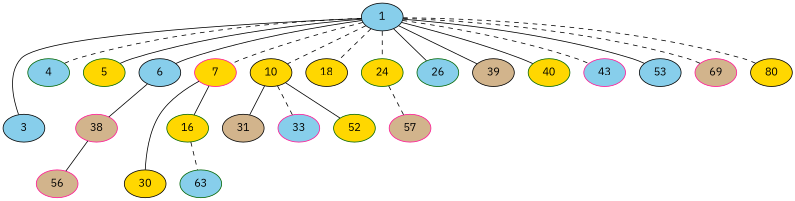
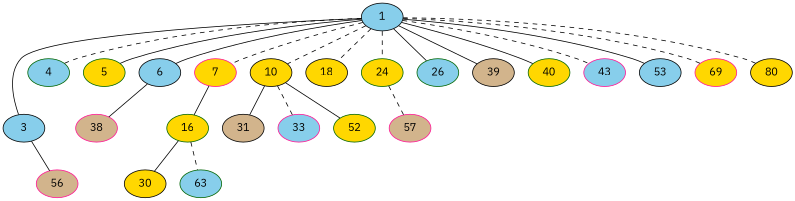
(716, 73) -> (716, 73)
(158, 117) -> (166, 156)
(77, 156) -> (41, 156)
